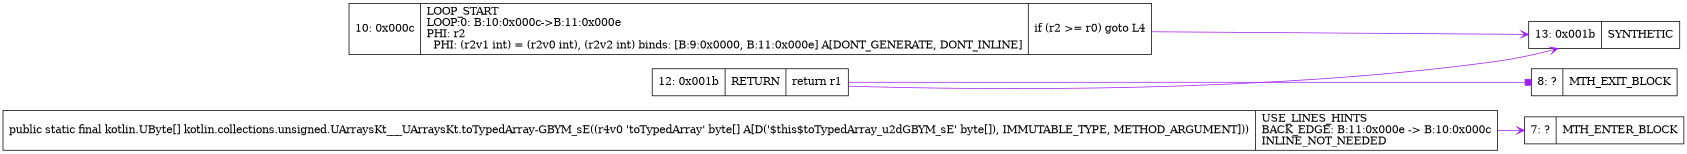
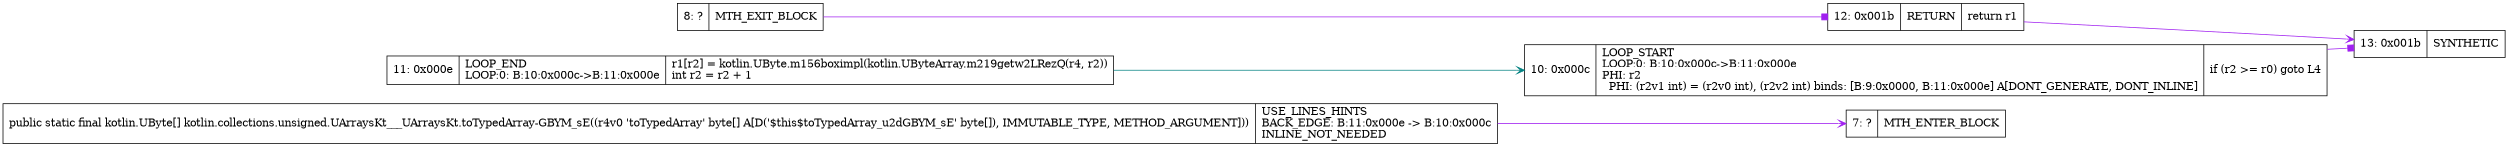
(1336, 33) -> (2337, 49)
none -> (750, 70)
(1135, 82) -> (1322, 17)
